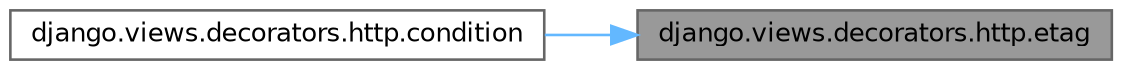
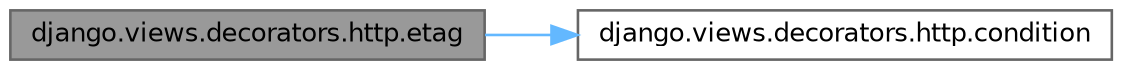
(578, 35) -> (518, 35)
